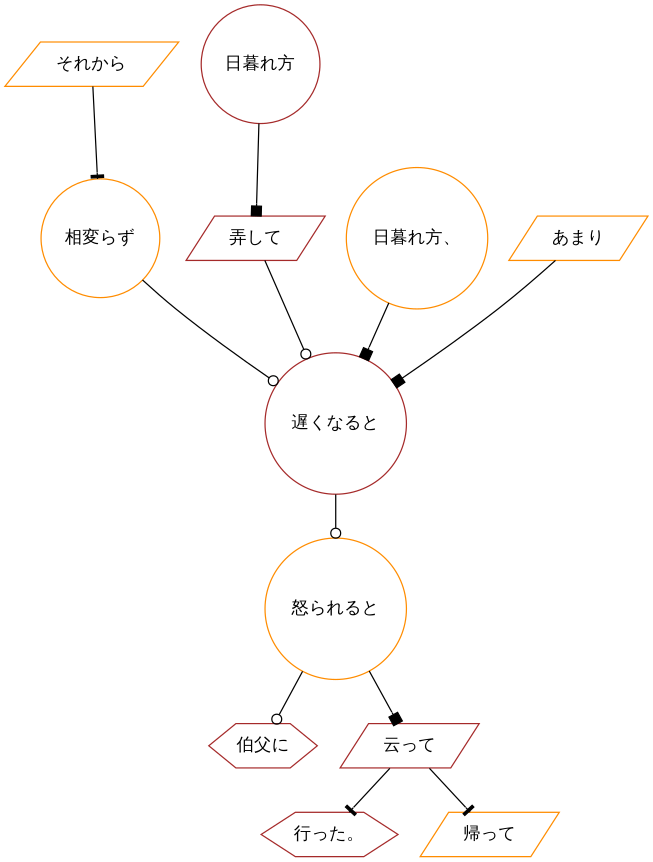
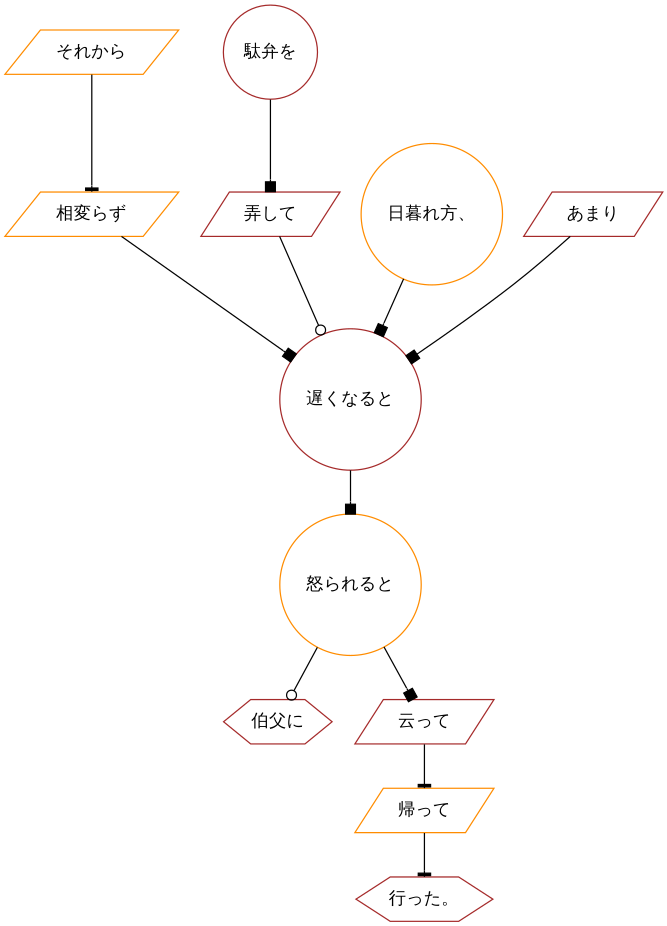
(261, 64) -> (270, 52)
(100, 238) -> (92, 214)
(578, 238) -> (593, 214)
(204, 331) -> (202, 294)
(336, 511) -> (351, 486)
(372, 788) -> (424, 852)
